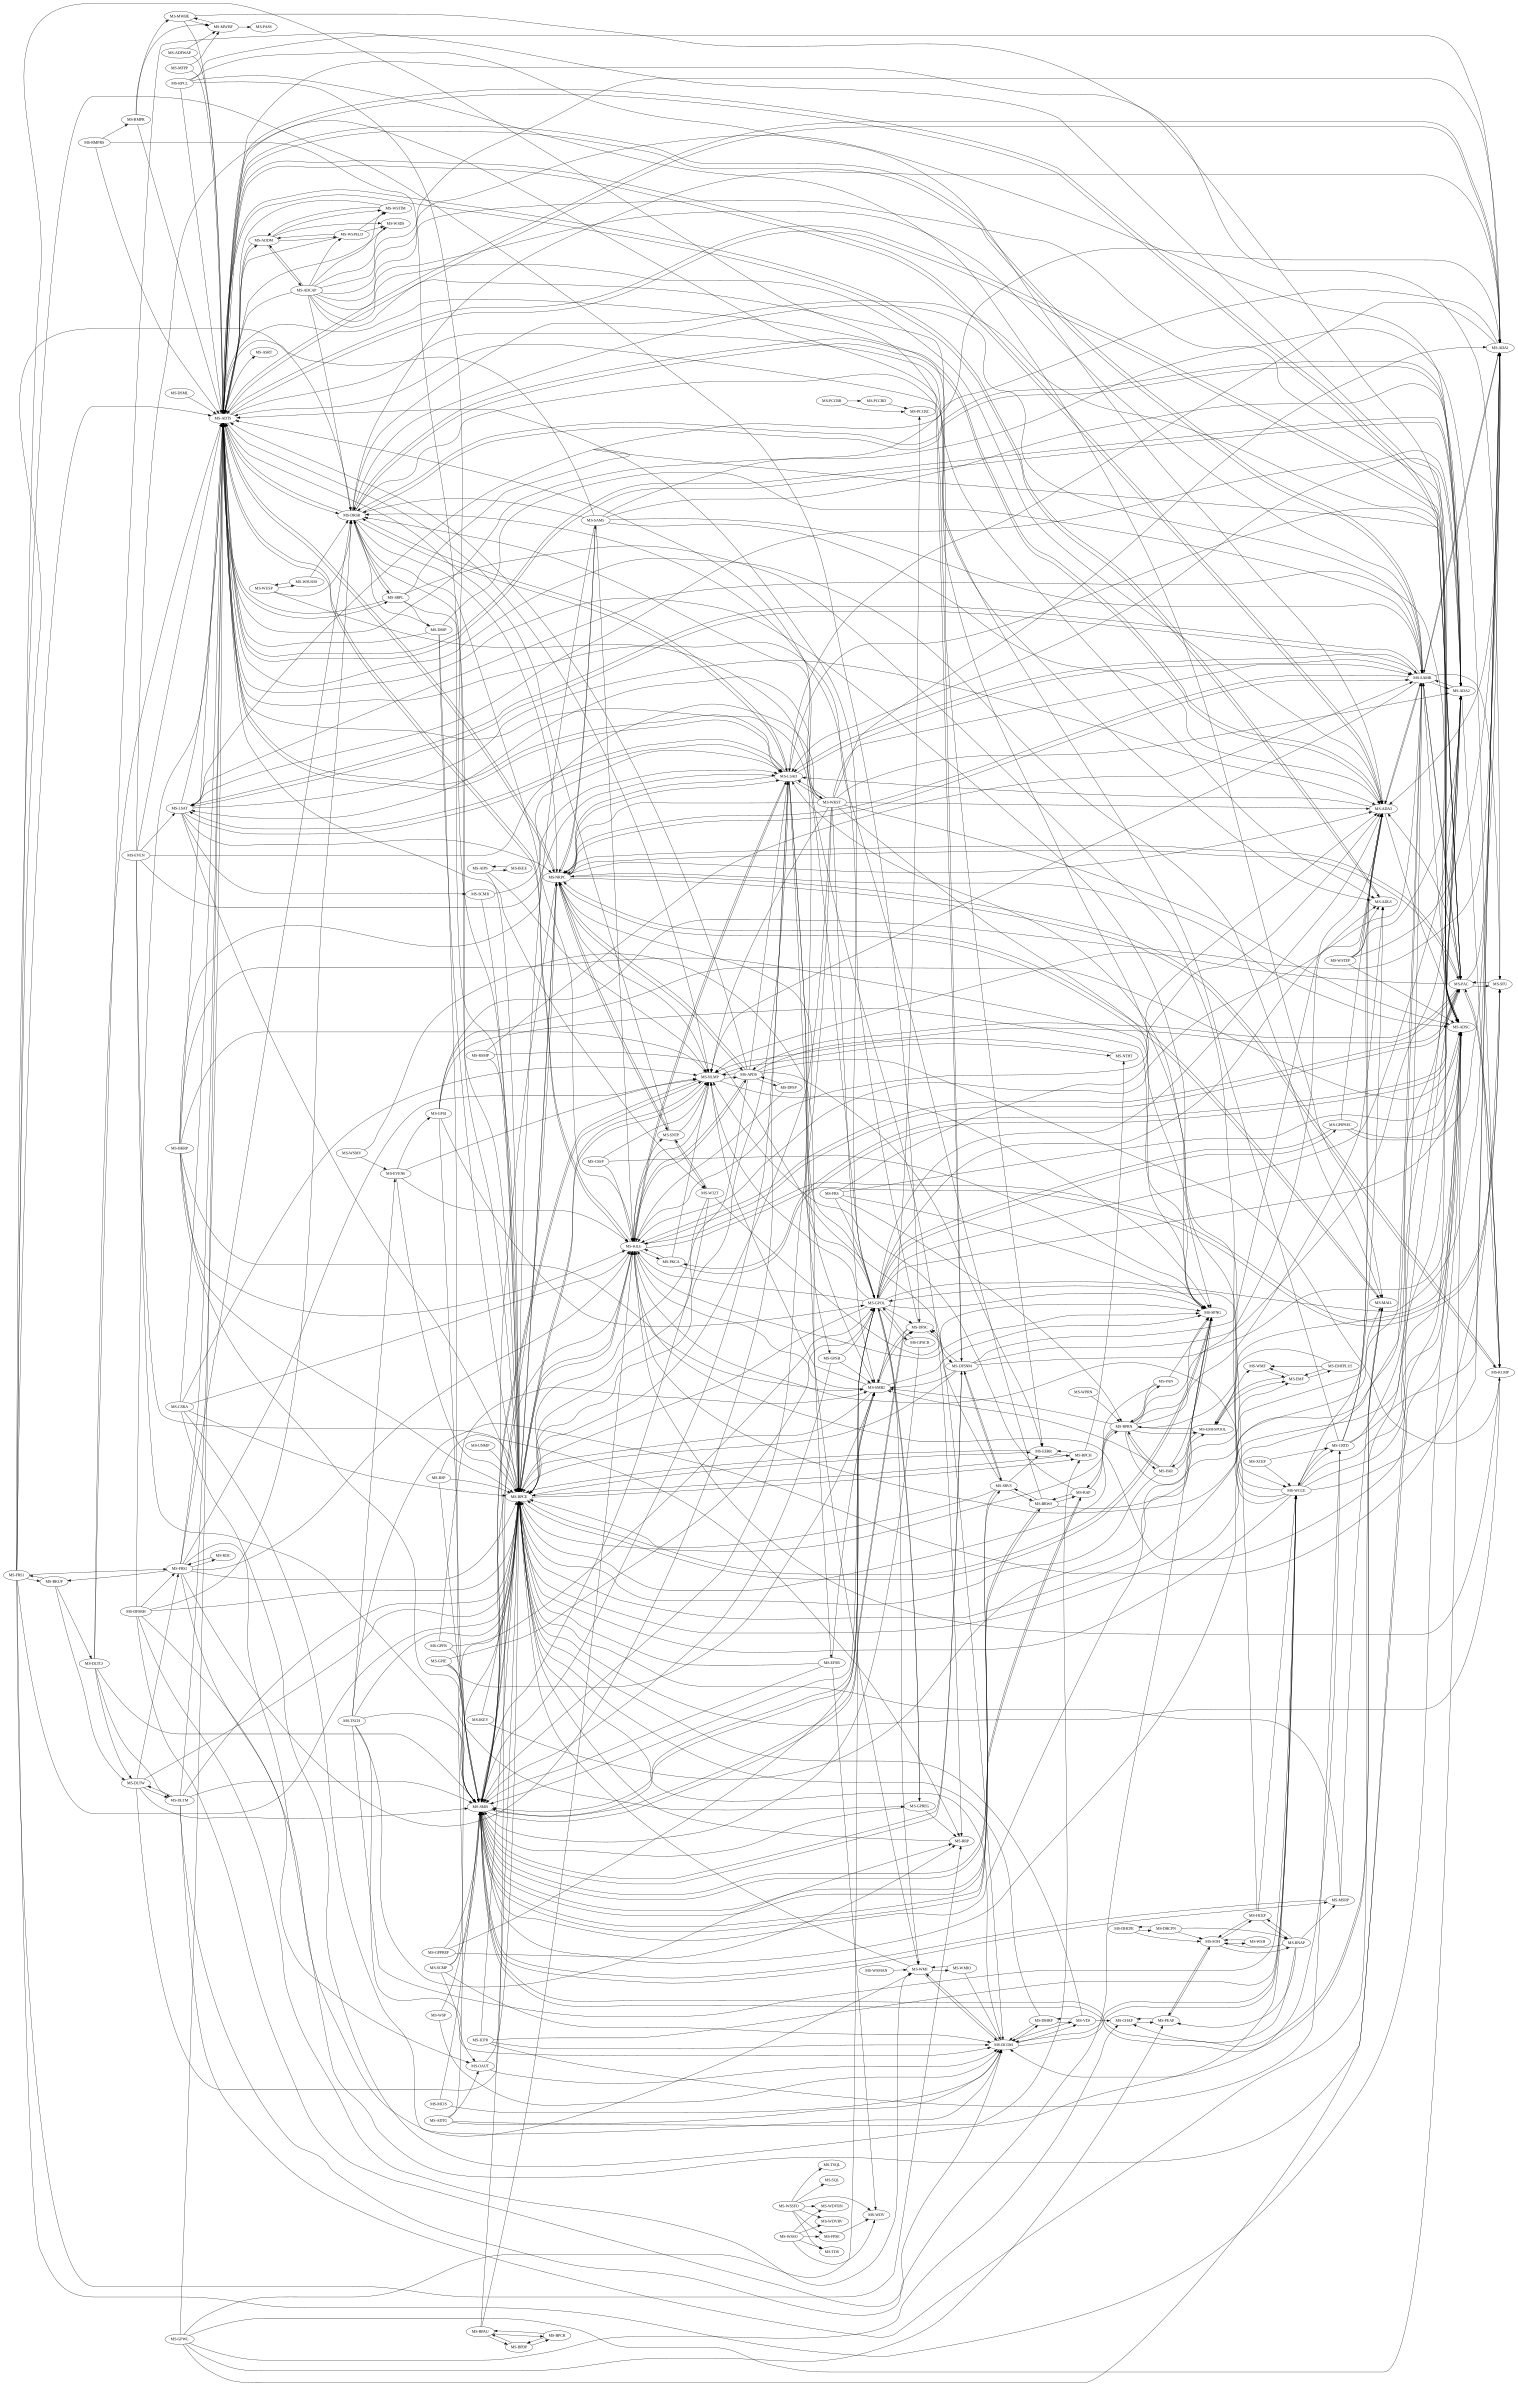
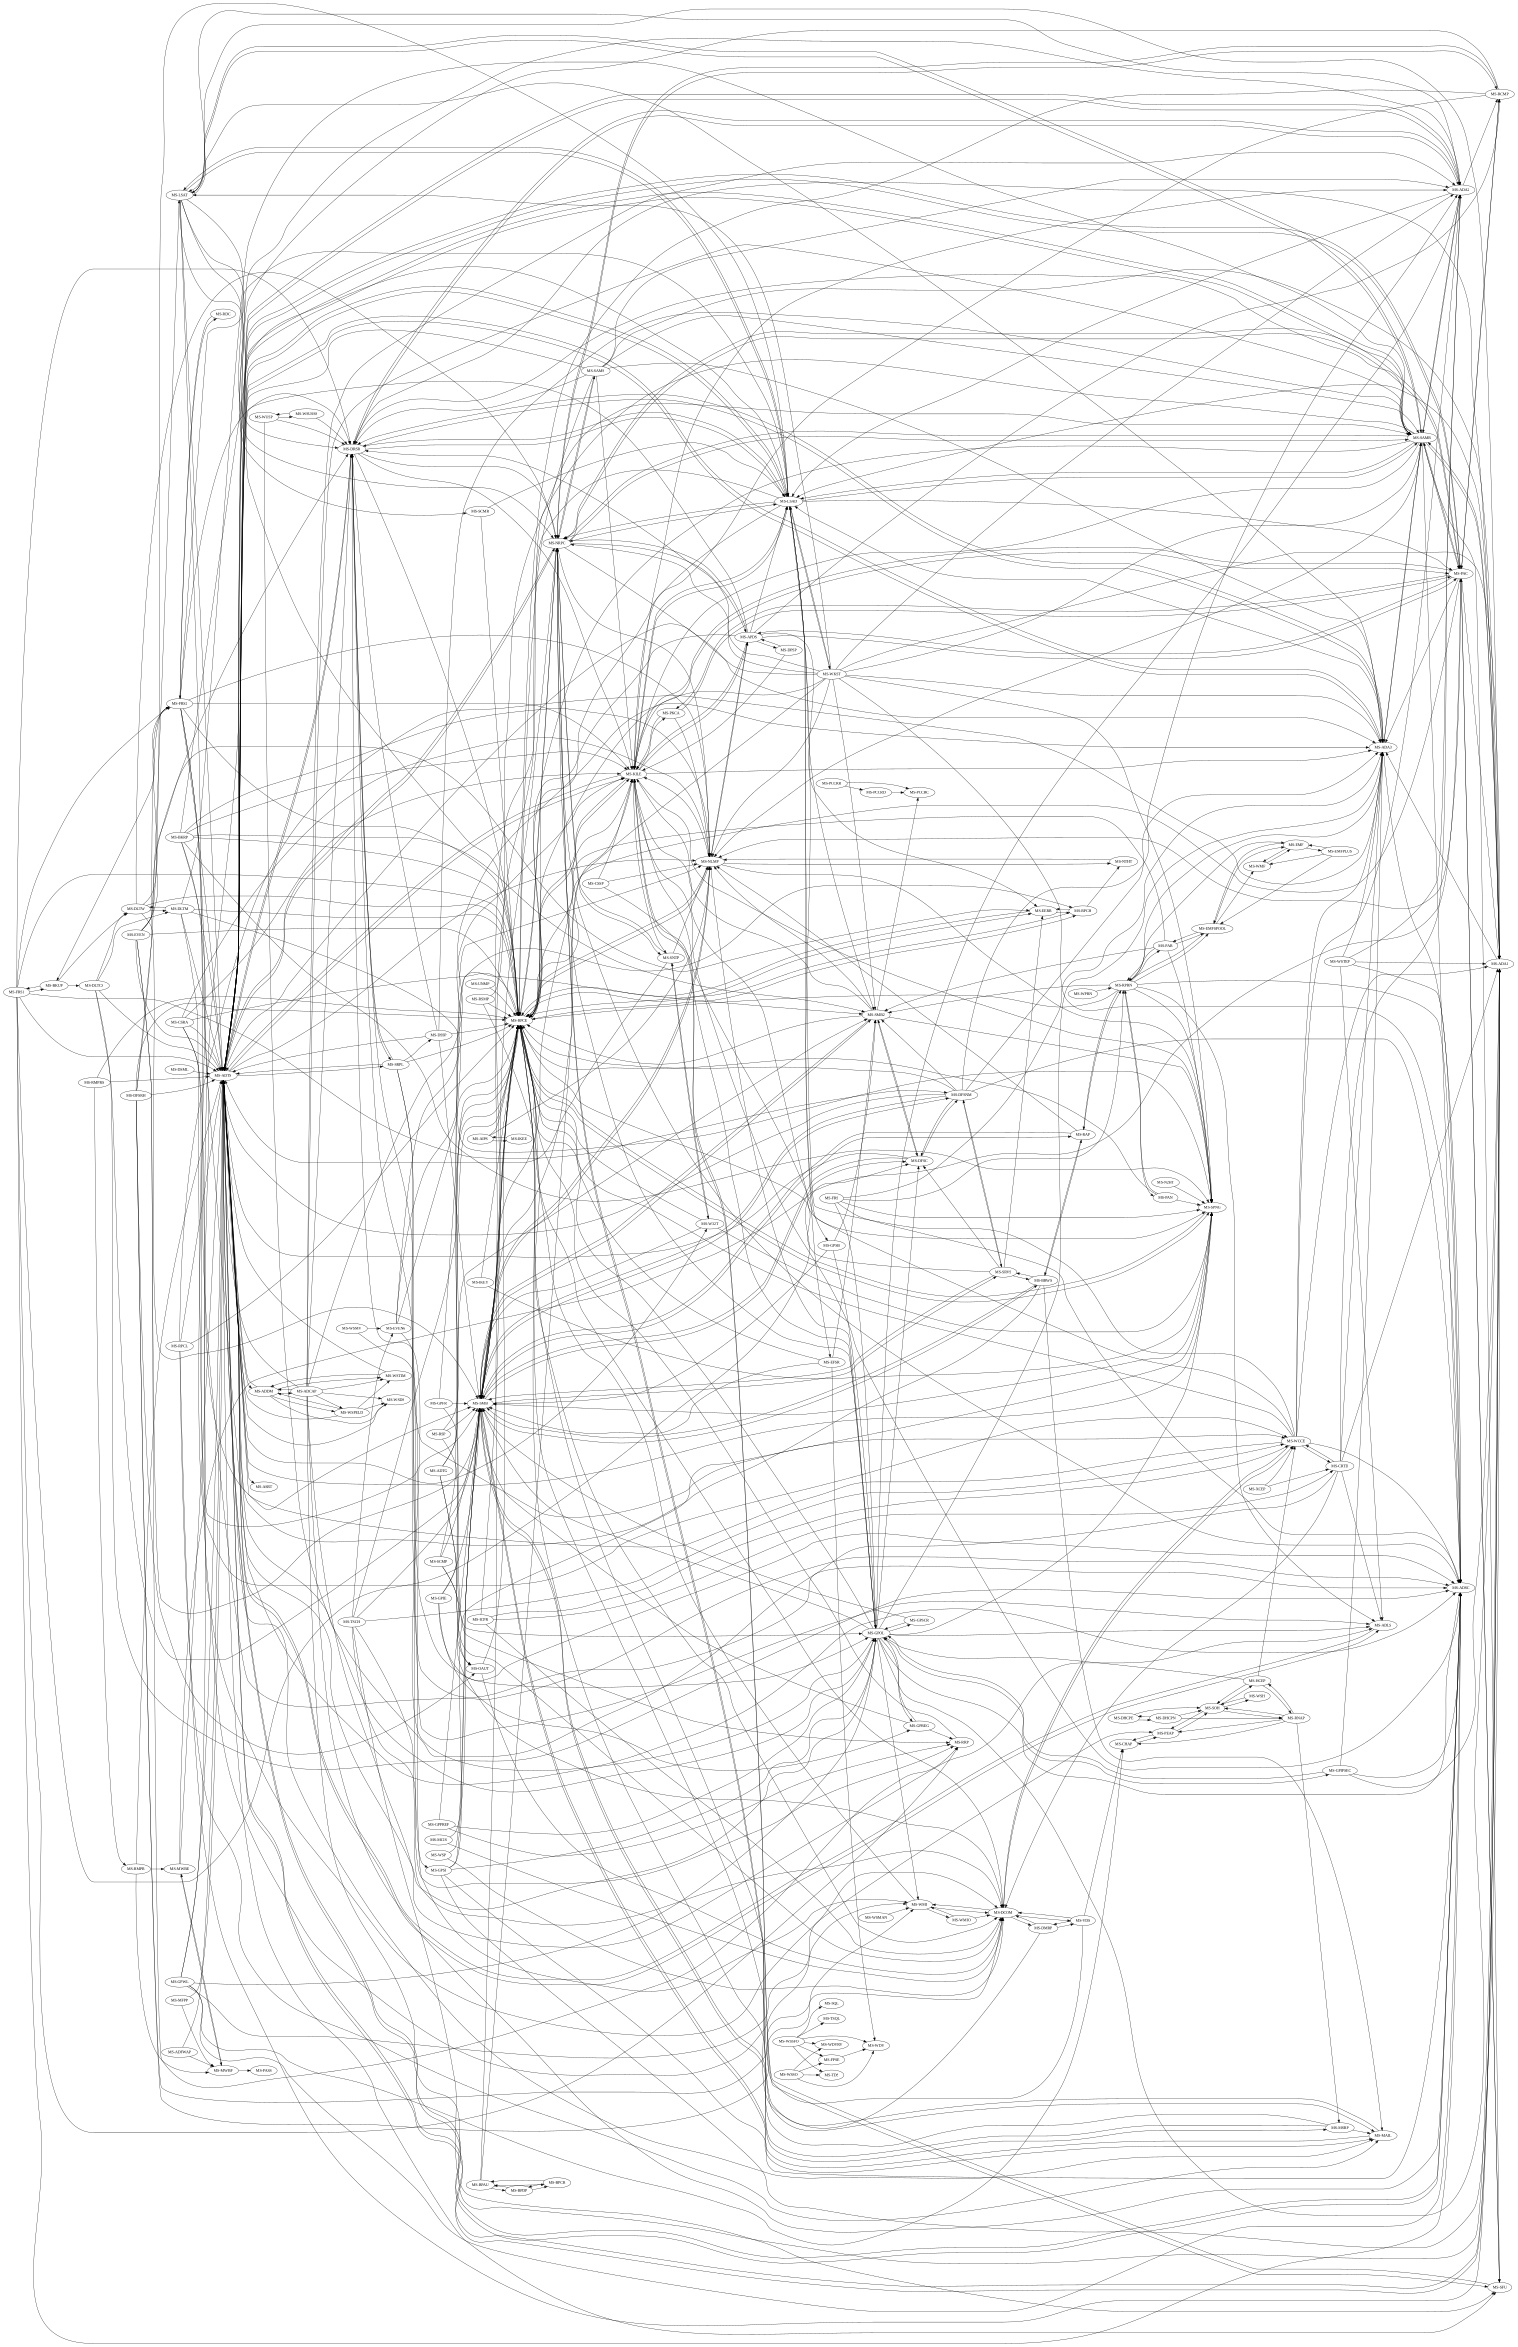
none -> (240, 347)
none -> (1166, 1182)
(832, 2206) -> none
